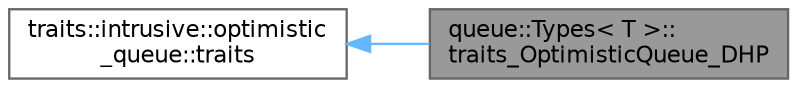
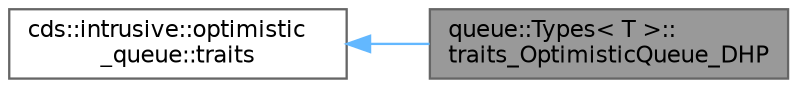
(178, 44) -> (178, 44)
